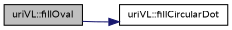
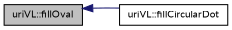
(96, 22) -> (106, 8)
